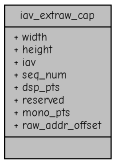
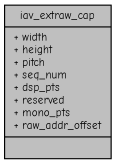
(25, 62) -> (30, 62)
